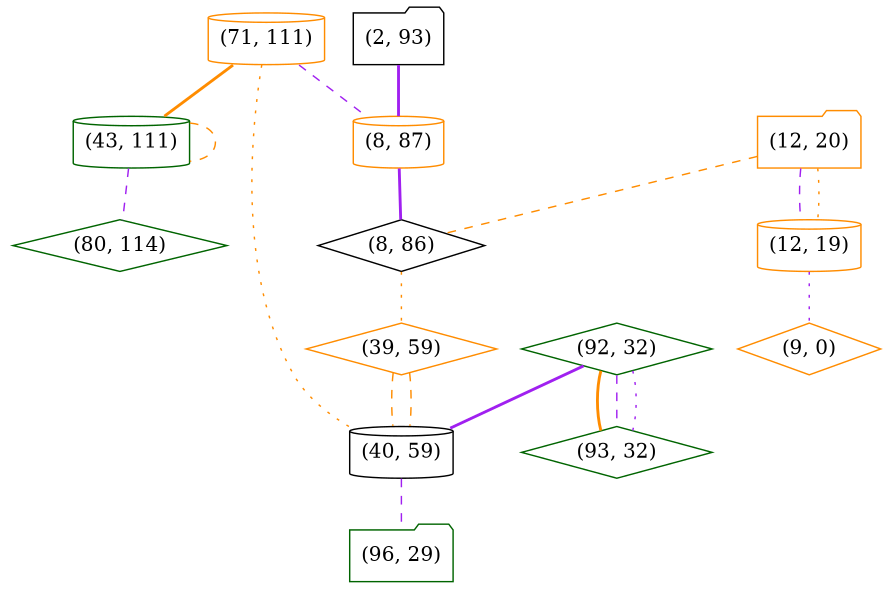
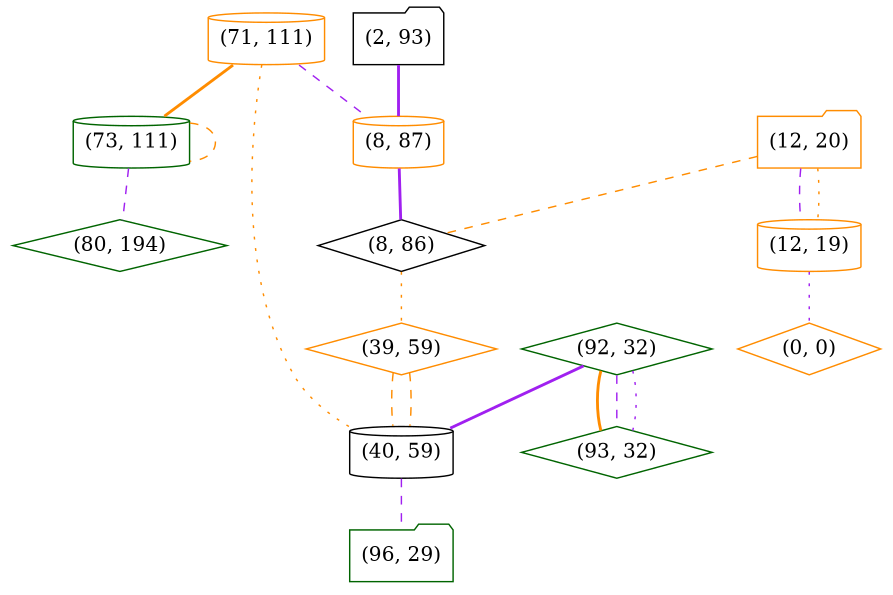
(131, 142) -> (131, 142)
(120, 246) -> (120, 246)
(809, 349) -> (809, 349)
